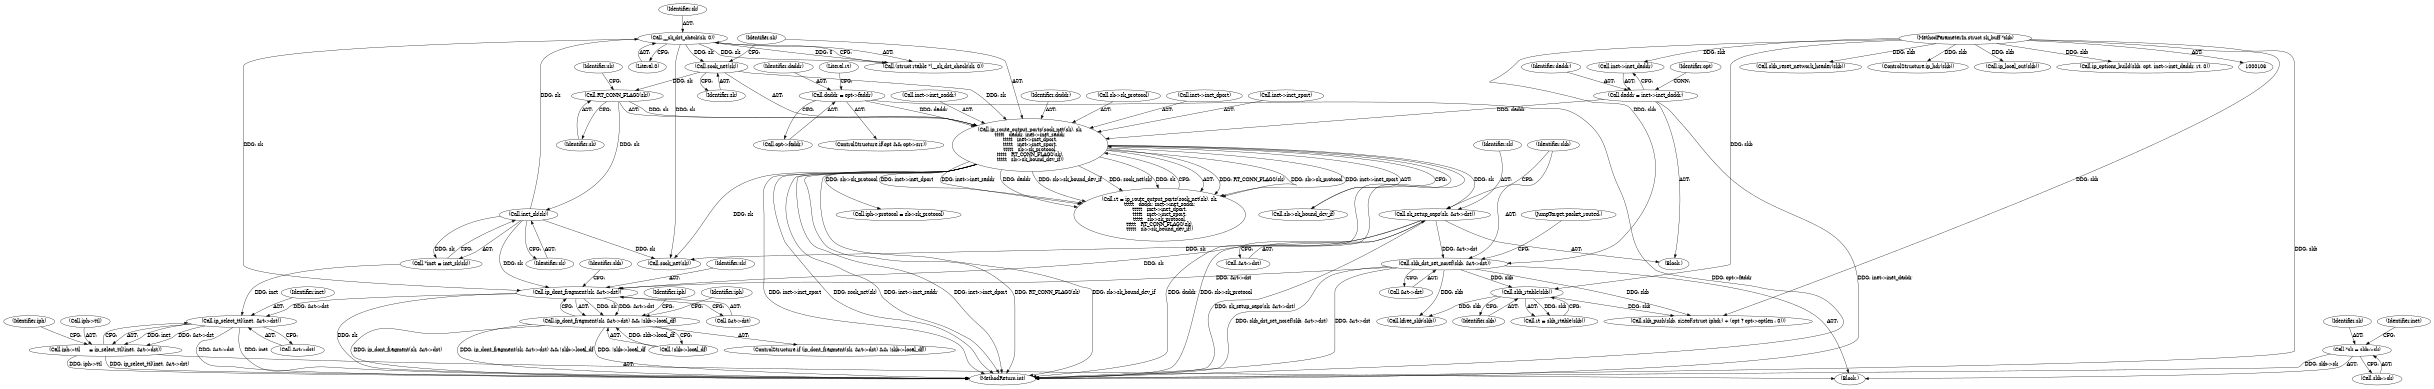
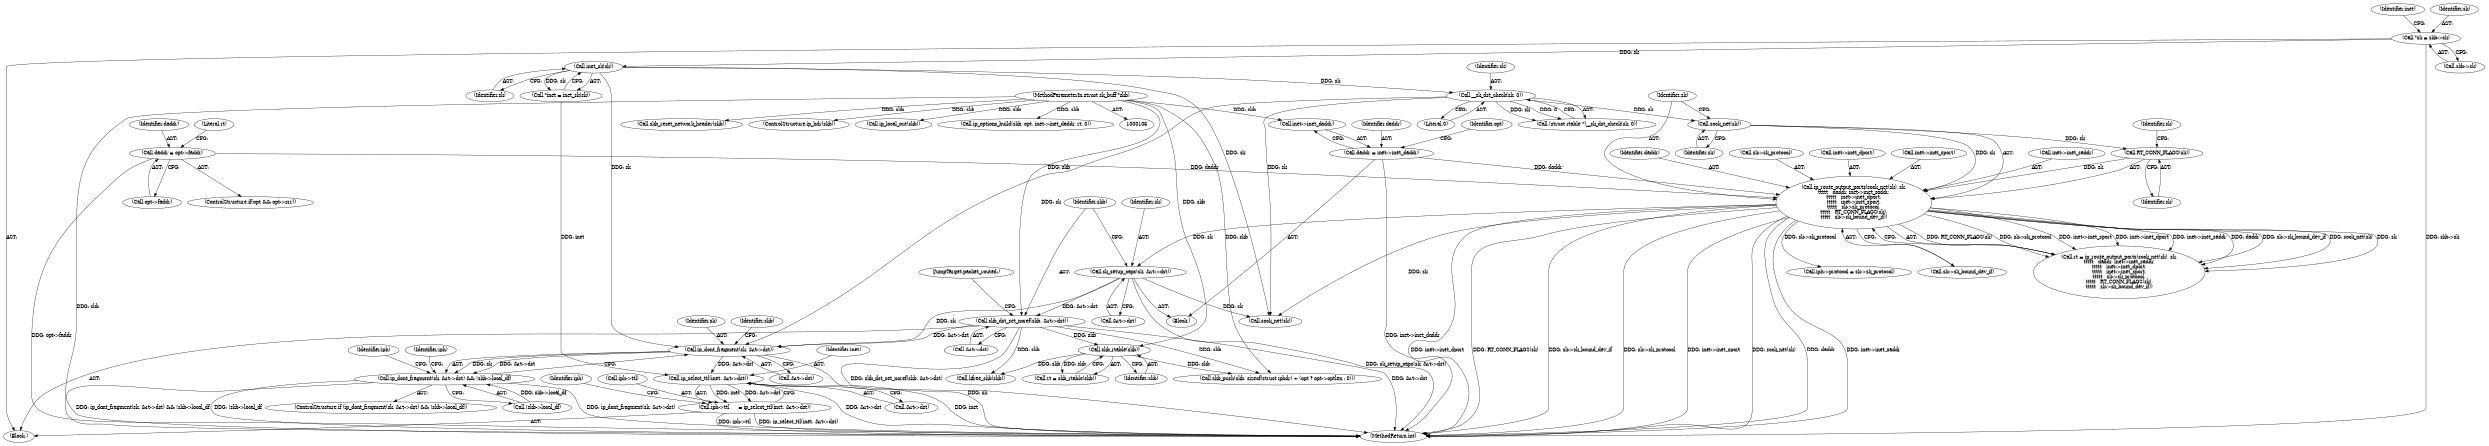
(1682, 81) -> (1447, 139)
(608, 171) -> (1509, 53)
